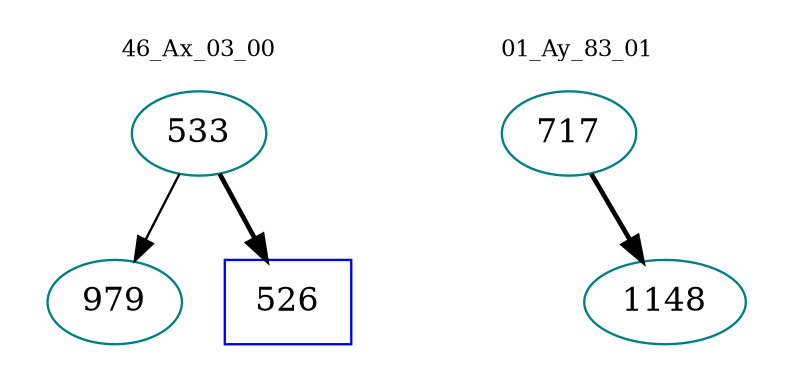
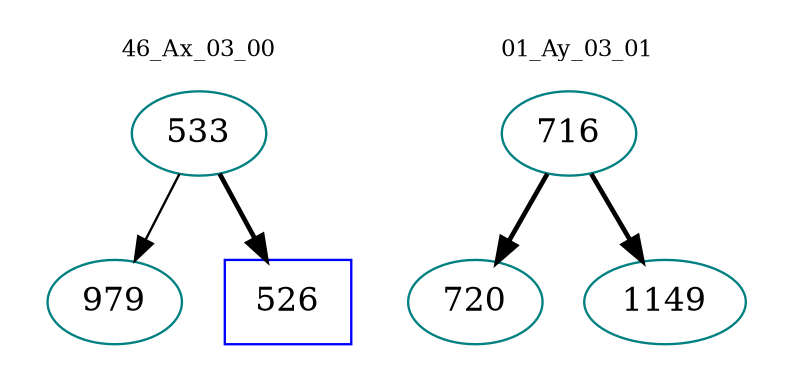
(577, 50) -> (577, 50)
(569, 133) -> (569, 133)
none -> (475, 302)
(665, 302) -> (665, 302)
